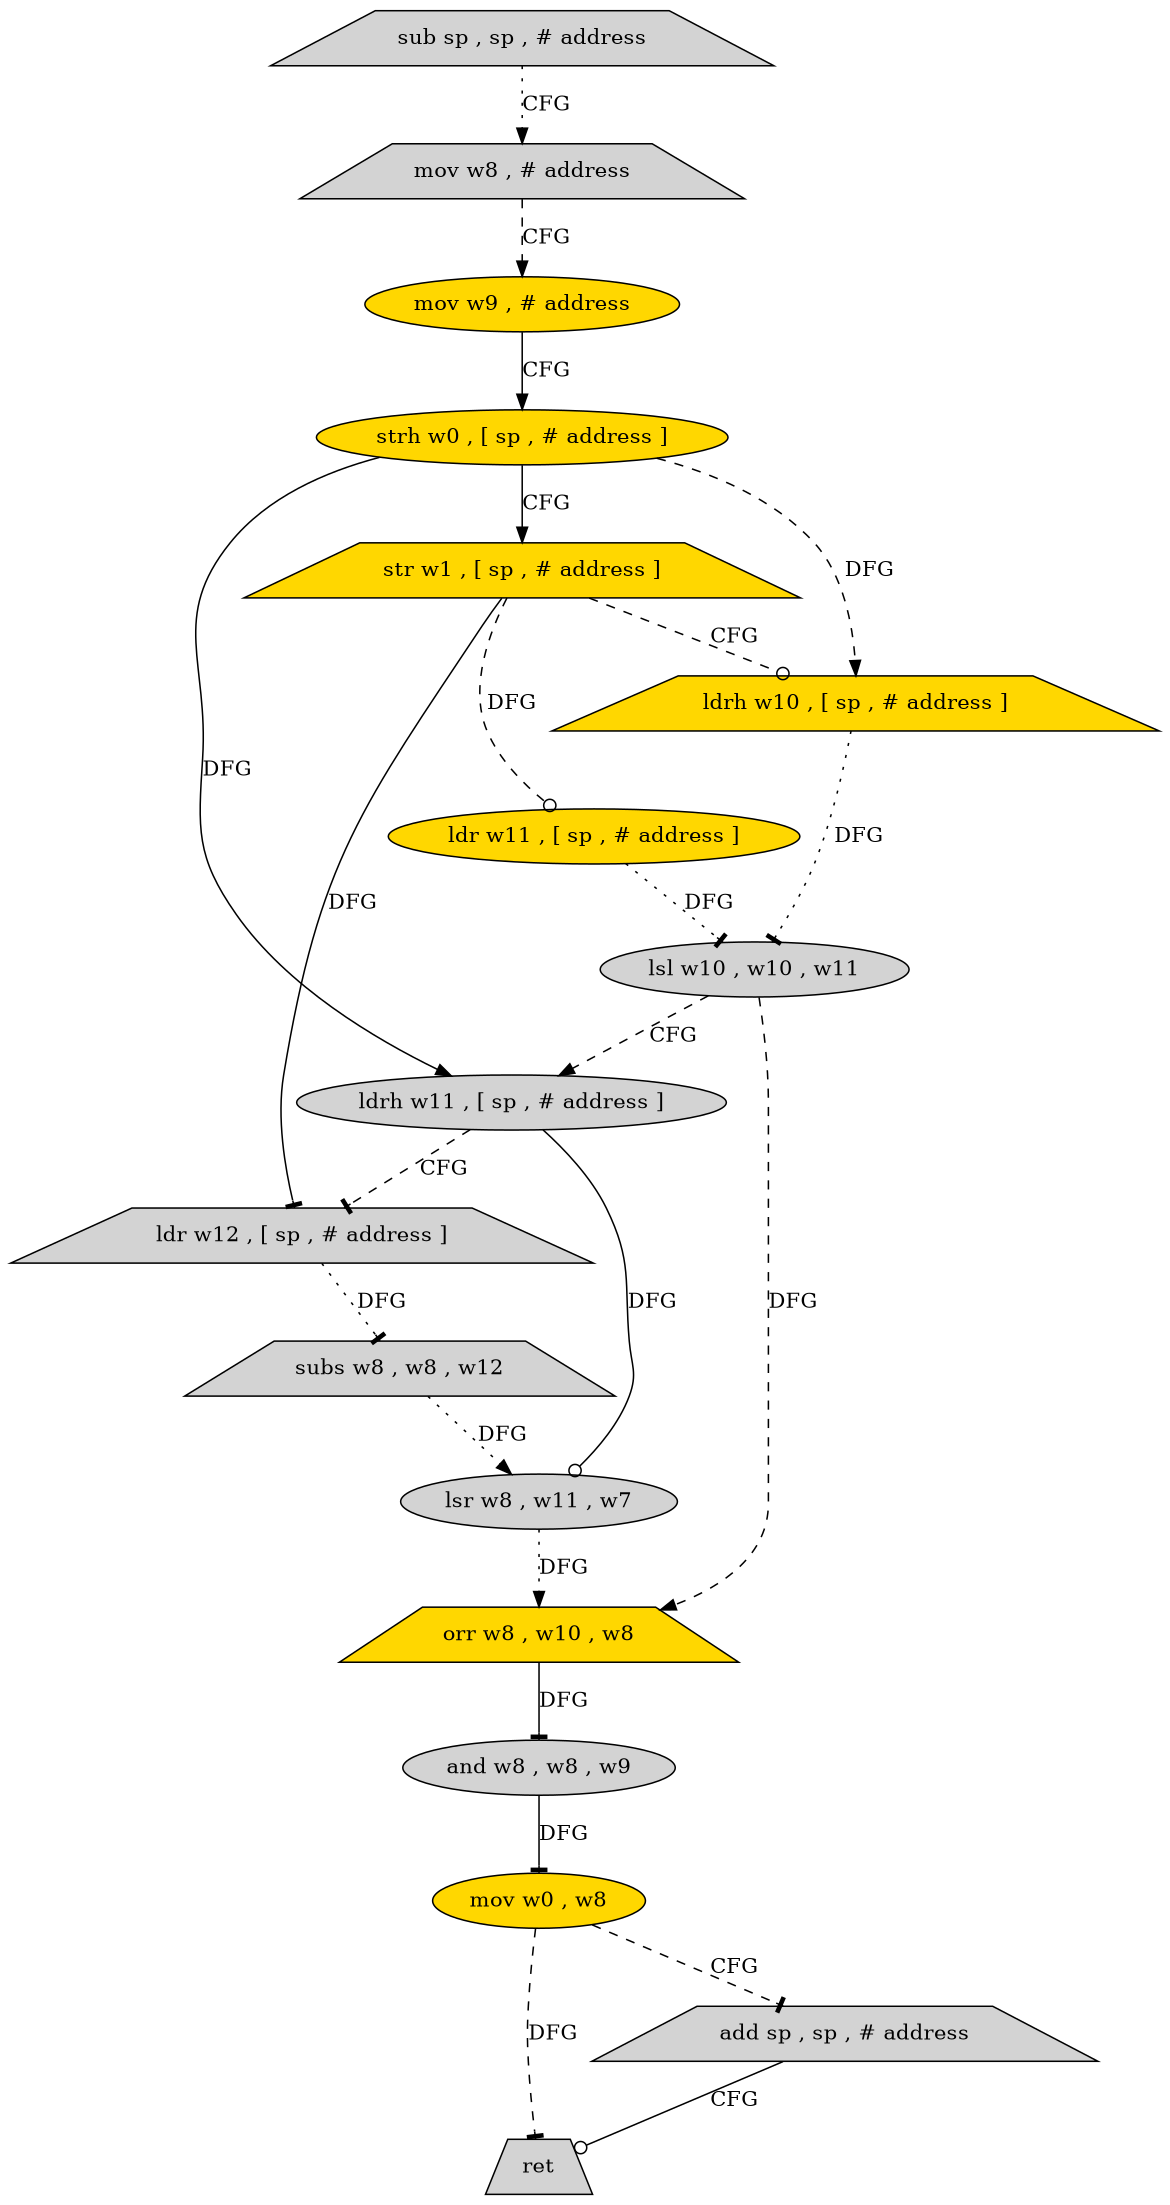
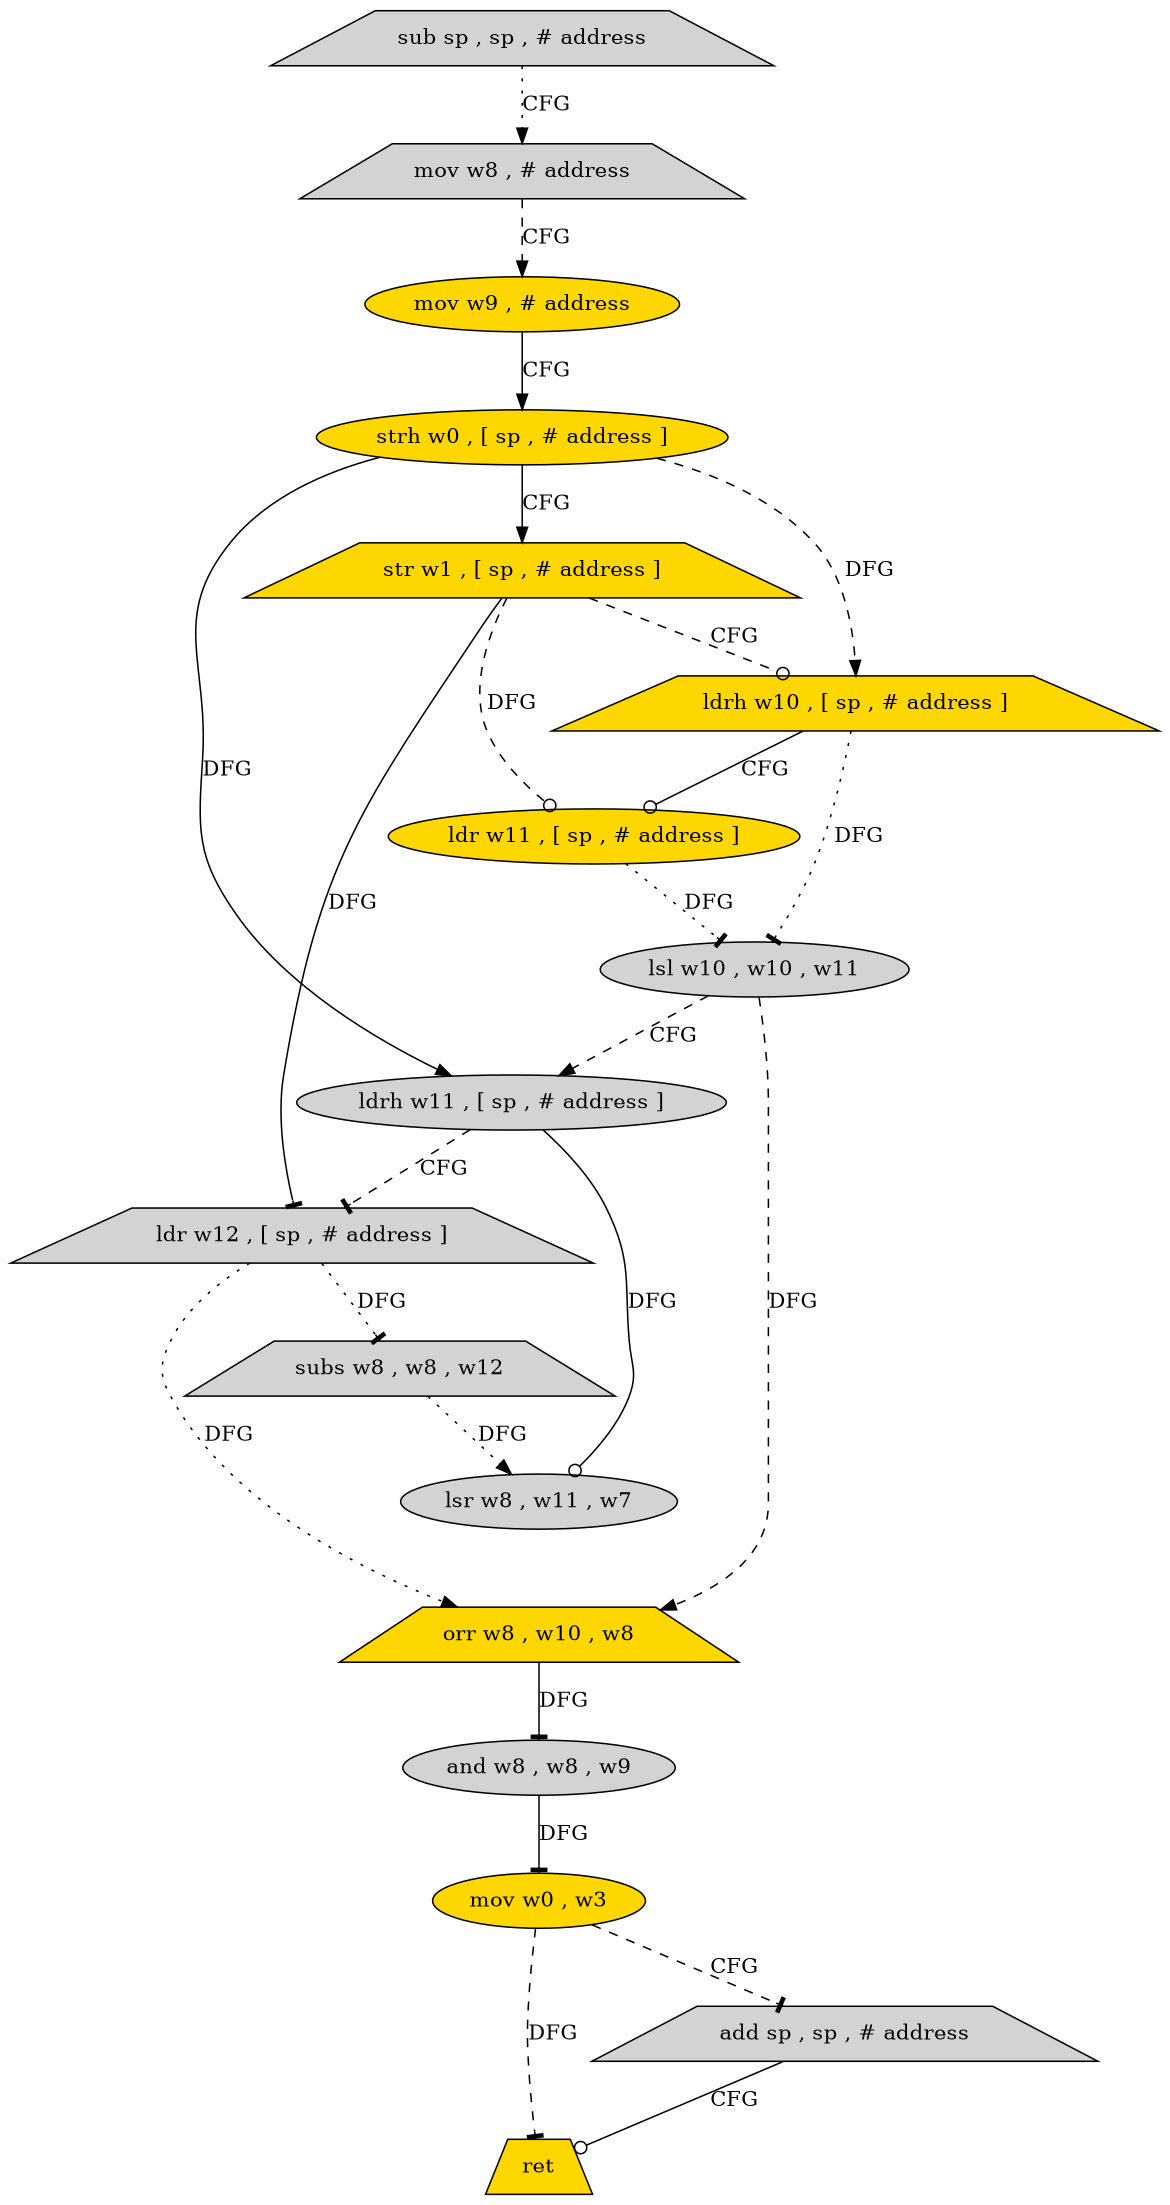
none -> (729, 768)
(539, 1560) -> (224, 1466)
(539, 1901) -> (539, 1901)
(539, 2167) -> (539, 2167)
